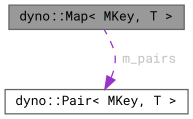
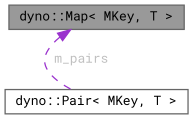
(115, 53) -> (46, 66)
